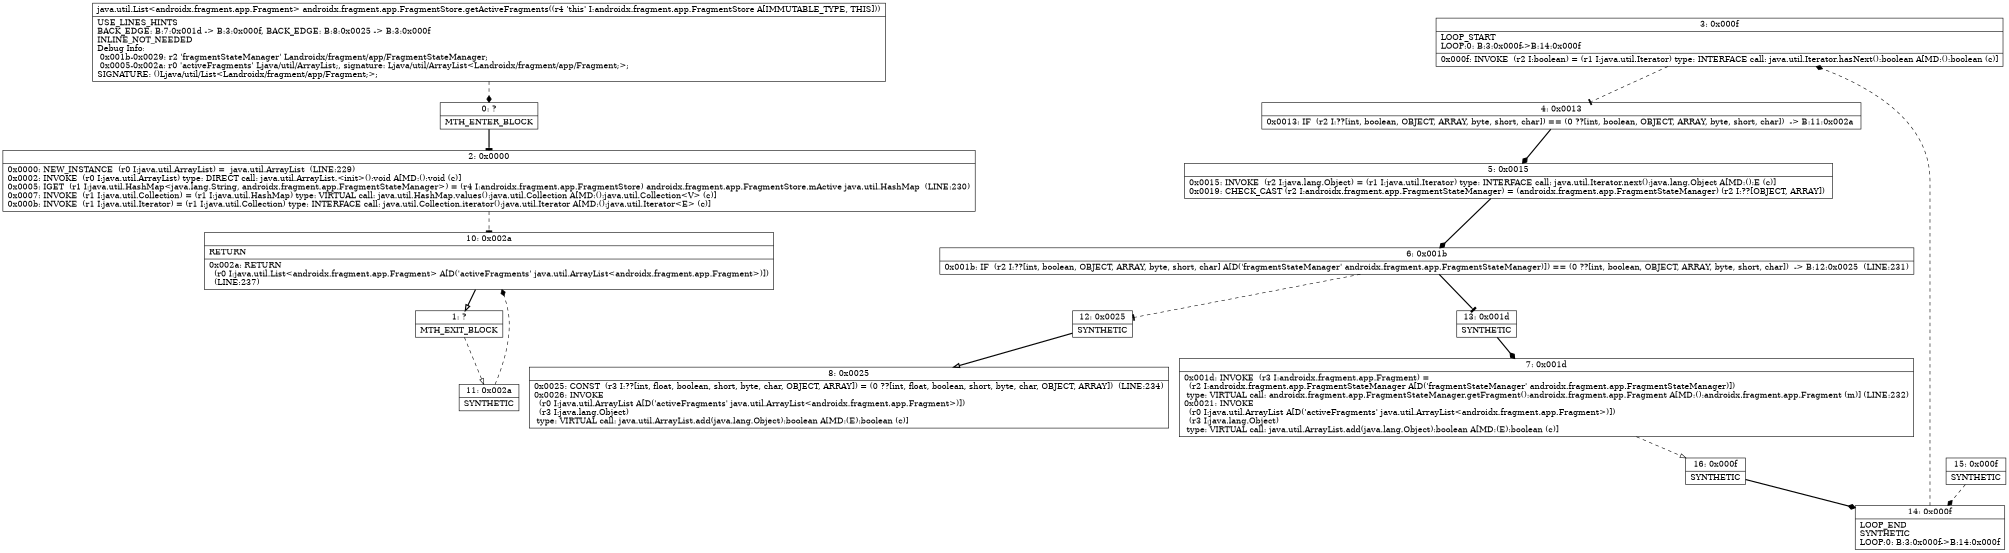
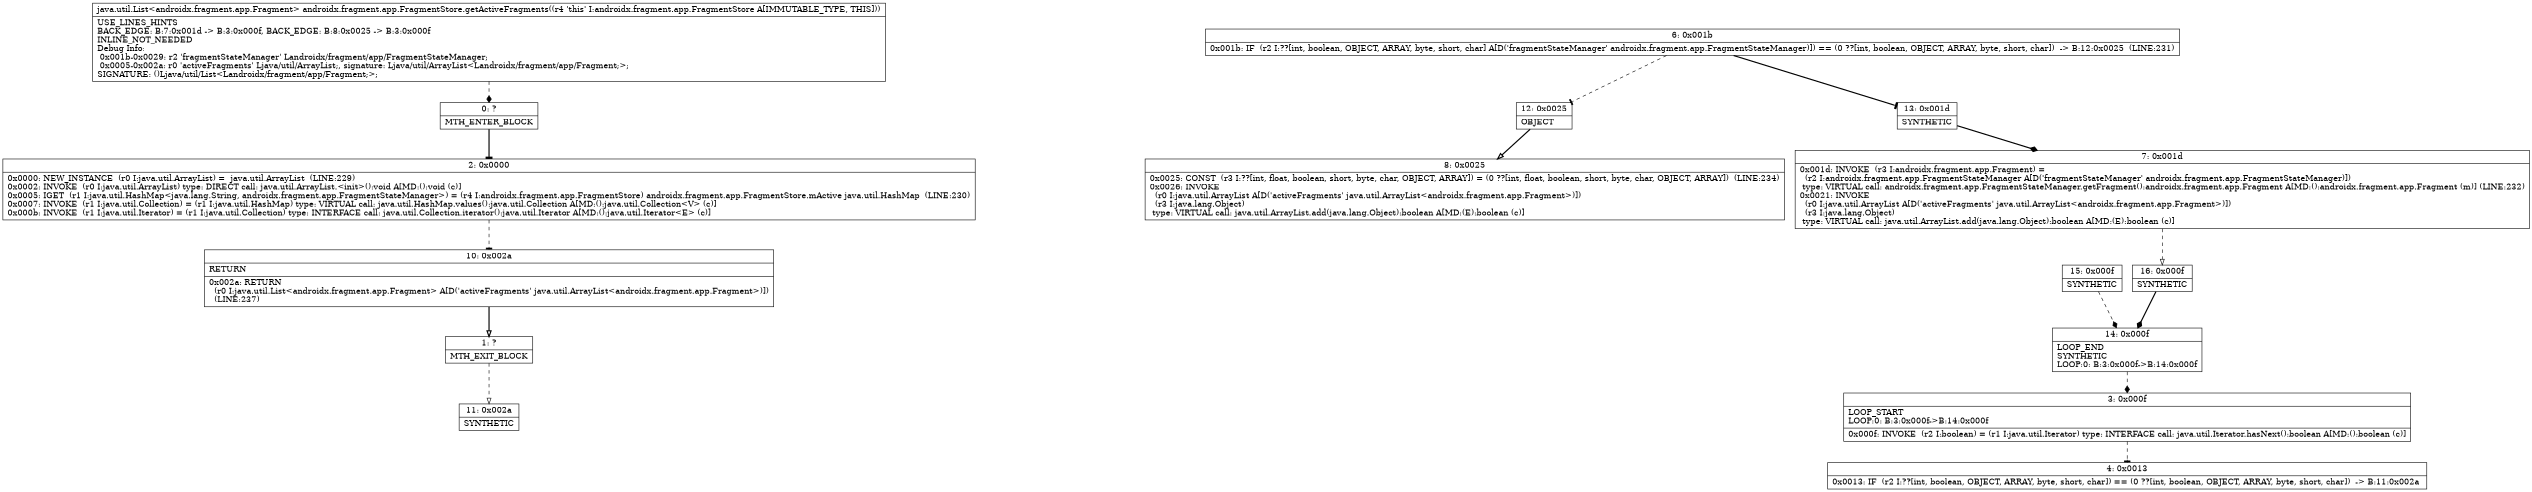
(1509, 181) -> none
(1103, 330) -> (1538, 122)
(508, 341) -> none
